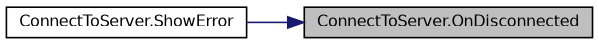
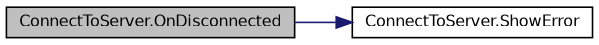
(267, 22) -> (315, 22)
